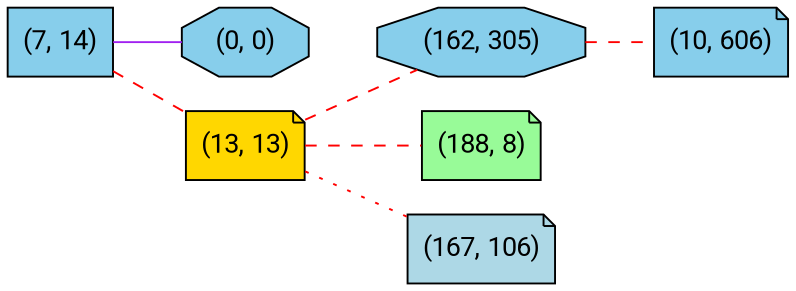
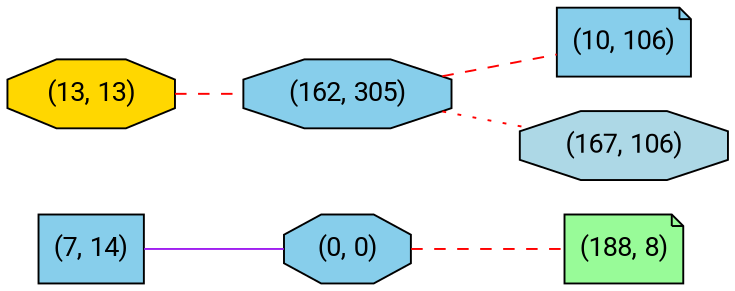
(721, 42) -> (624, 42)
(149, 92) -> none
(245, 146) -> (91, 94)
(363, 146) -> (488, 249)
(356, 194) -> (486, 120)
(481, 249) -> (624, 146)
